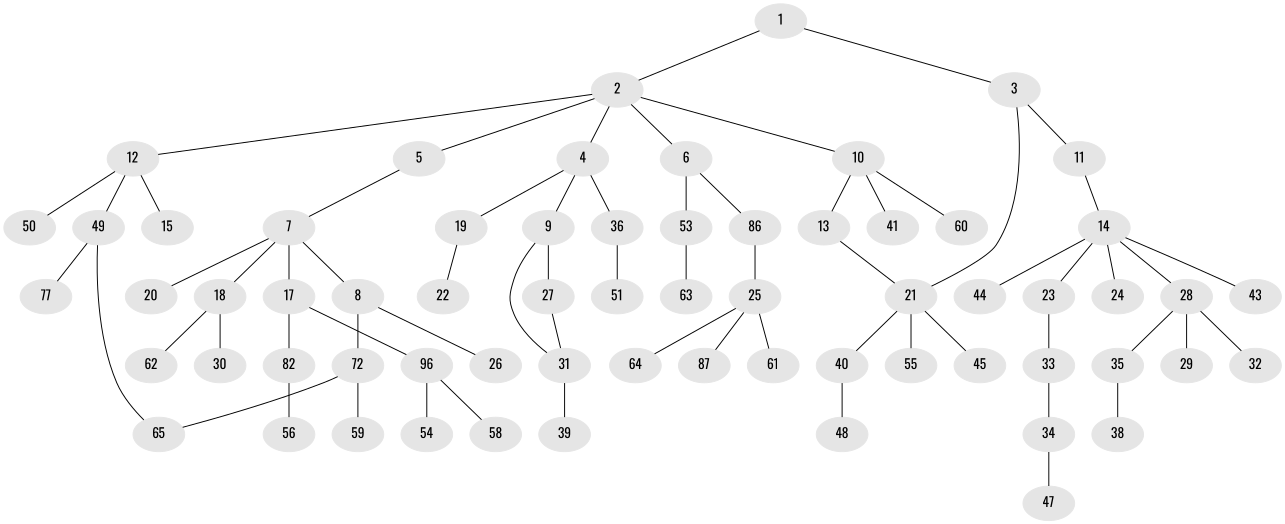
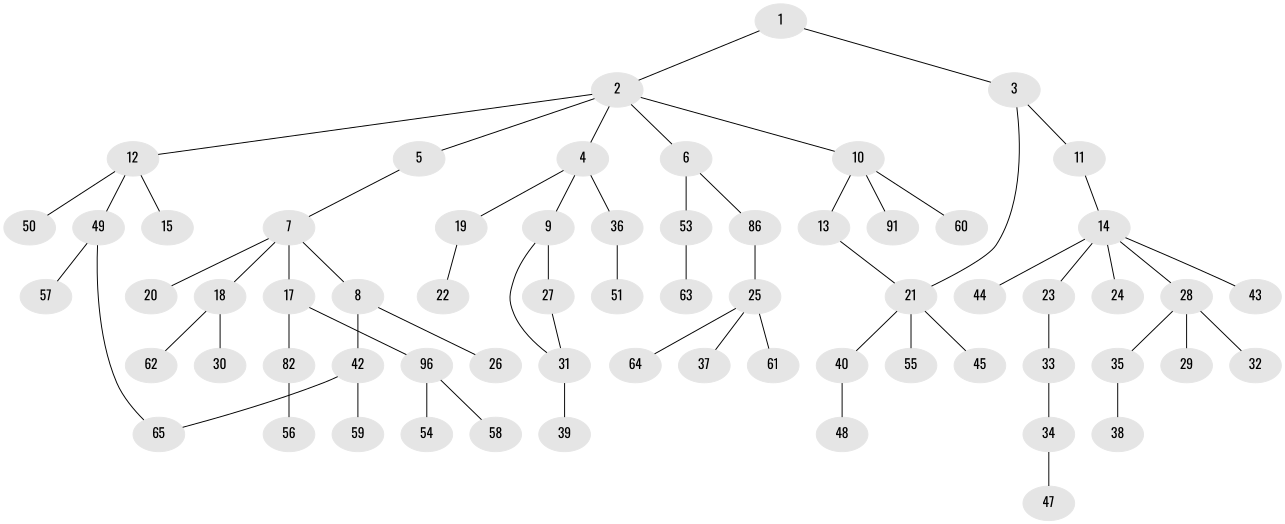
(893, 228) -> (893, 228)
(46, 297) -> (46, 297)
(358, 366) -> (358, 366)
(704, 366) -> (704, 366)
